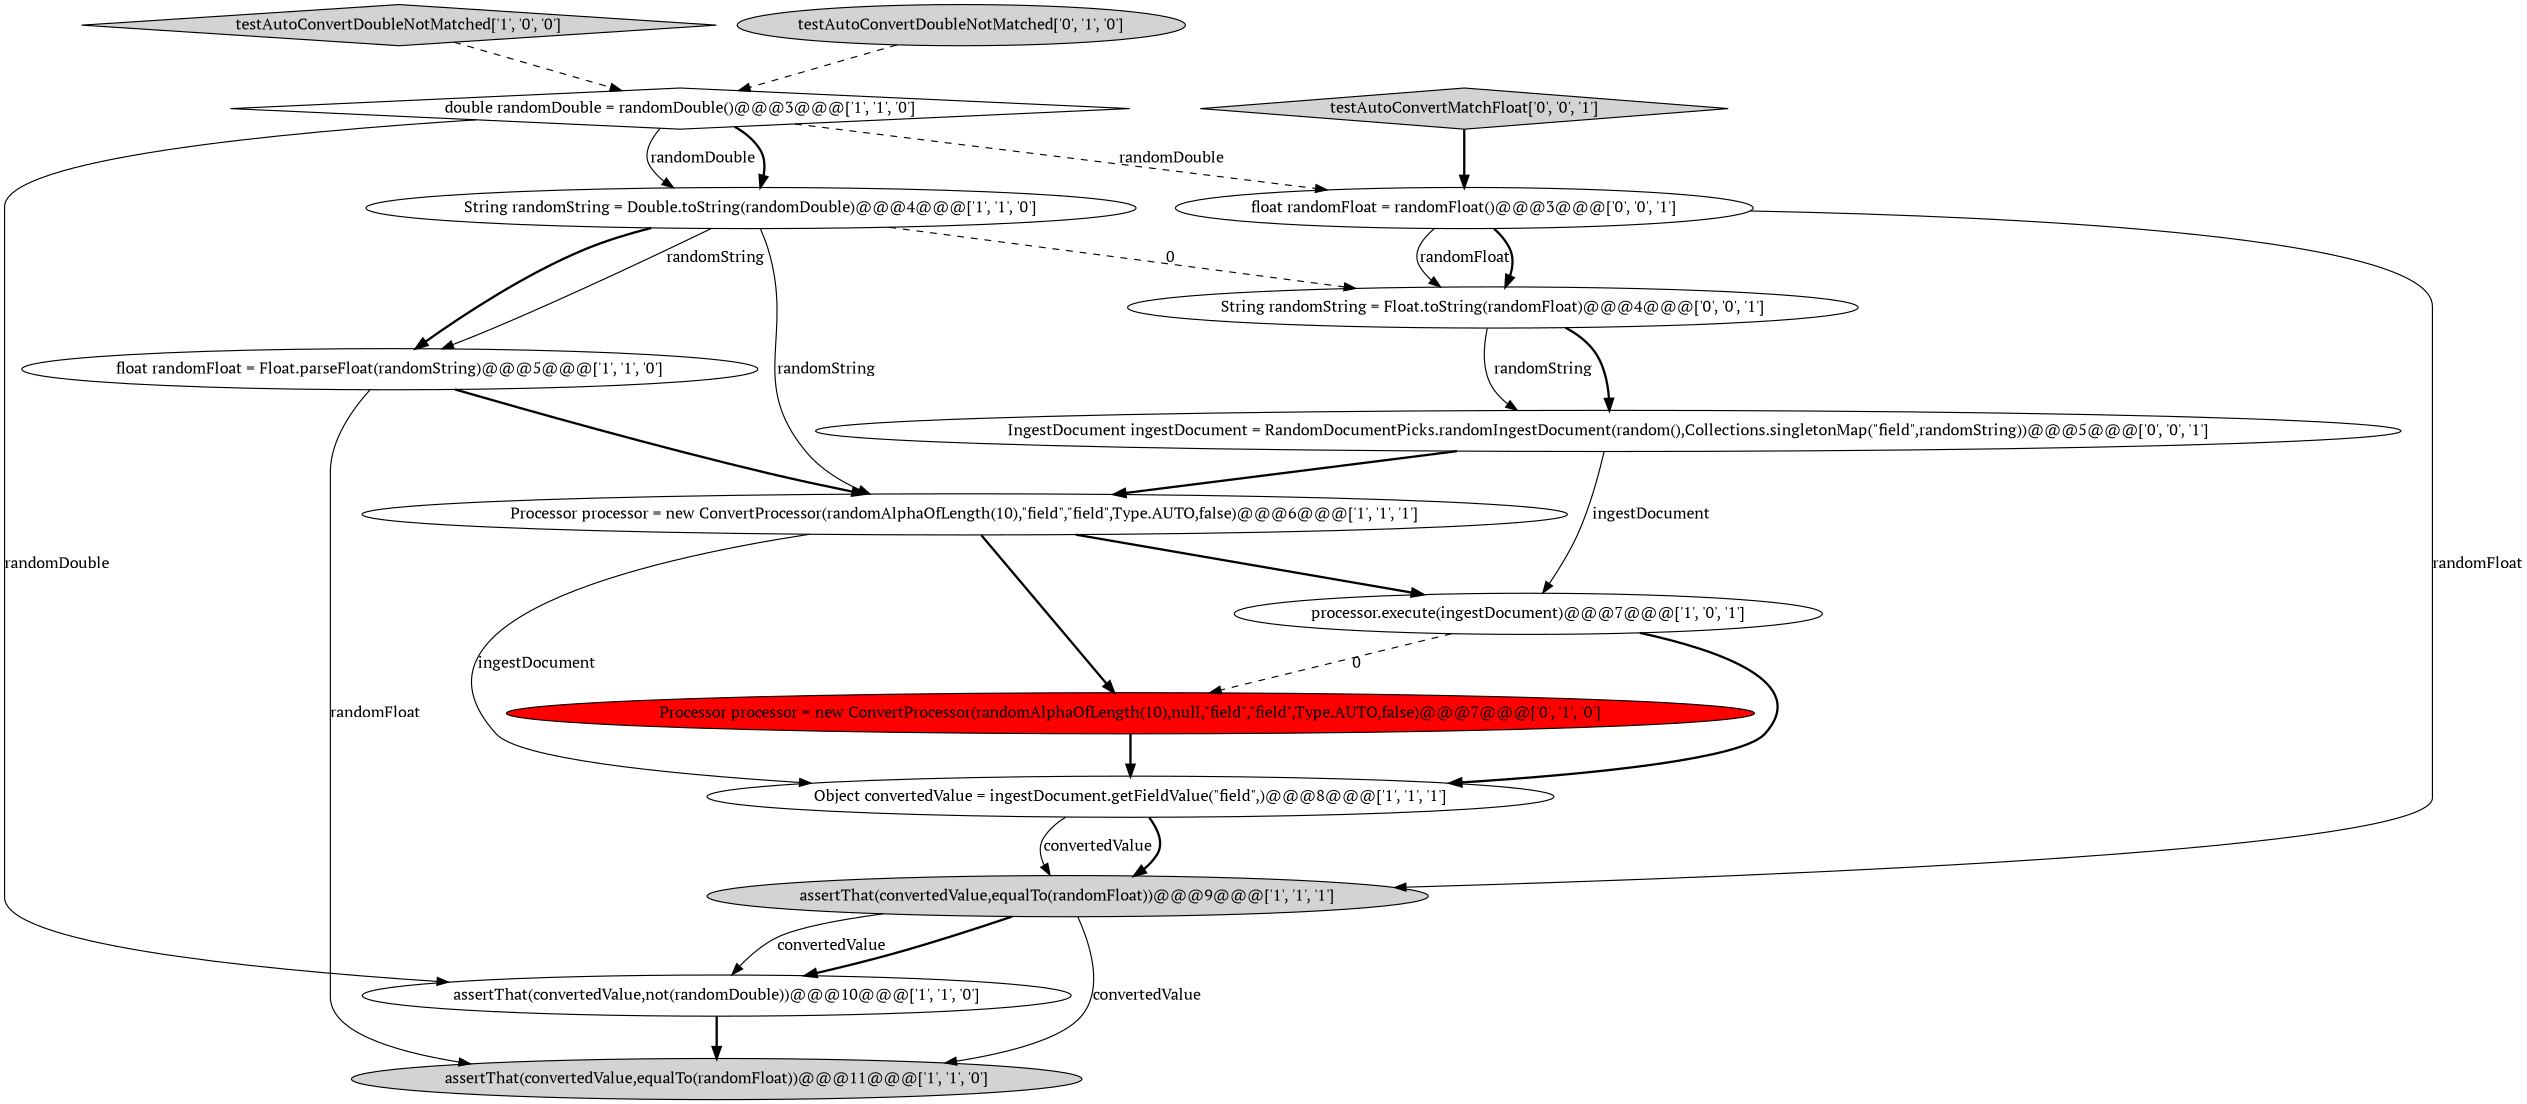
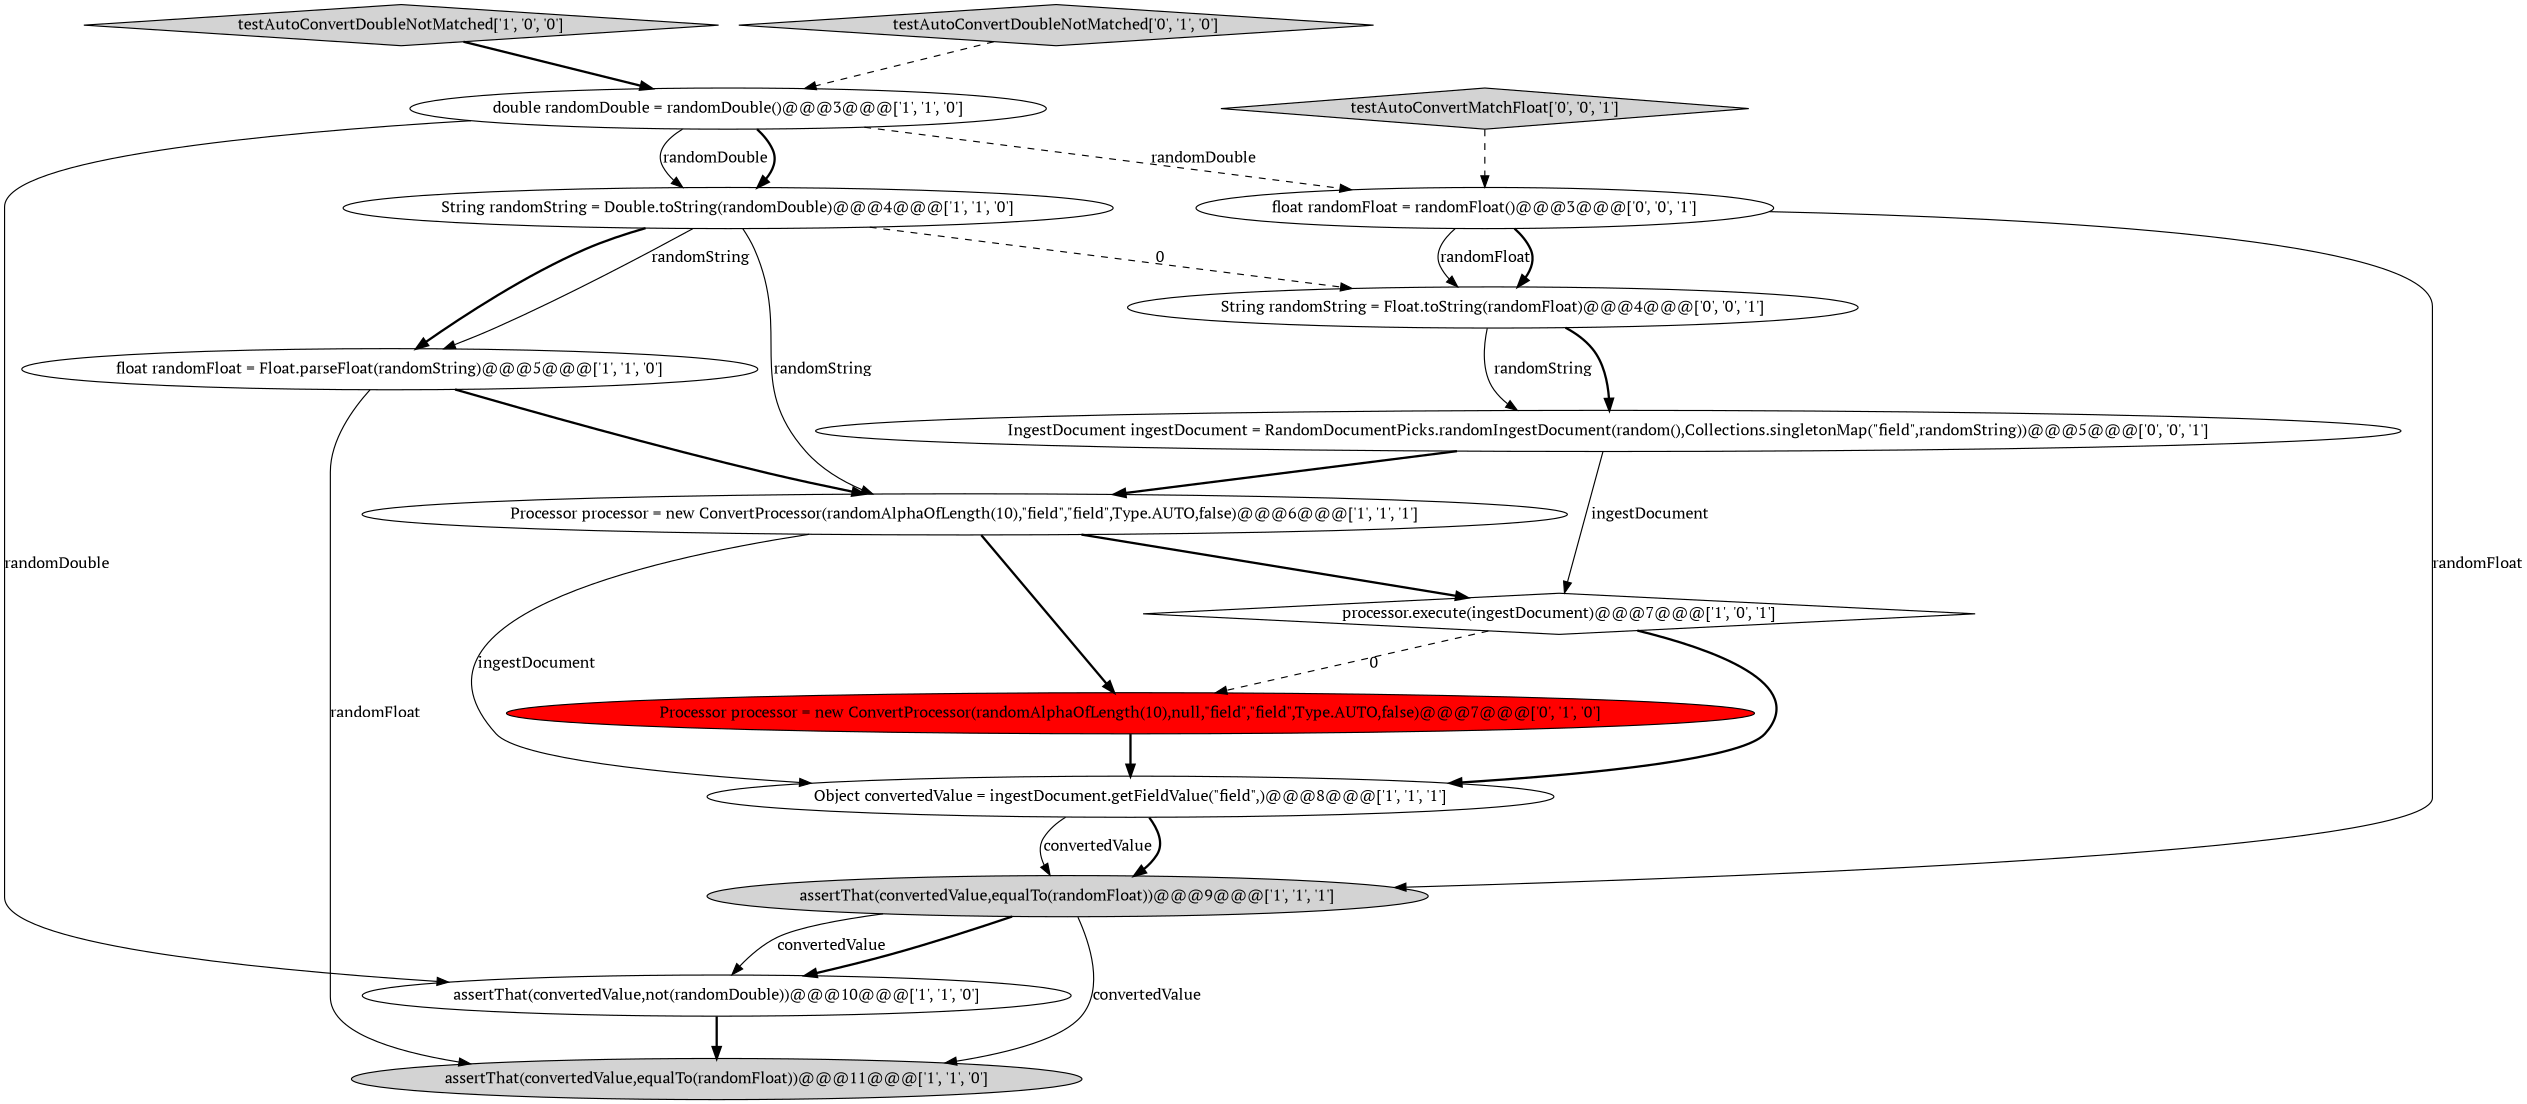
(961, 25) -> (1056, 25)
(532, 65) -> (552, 64)
(680, 109) -> (728, 109)
(1464, 153) -> (1485, 153)
(1528, 614) -> (1559, 614)
